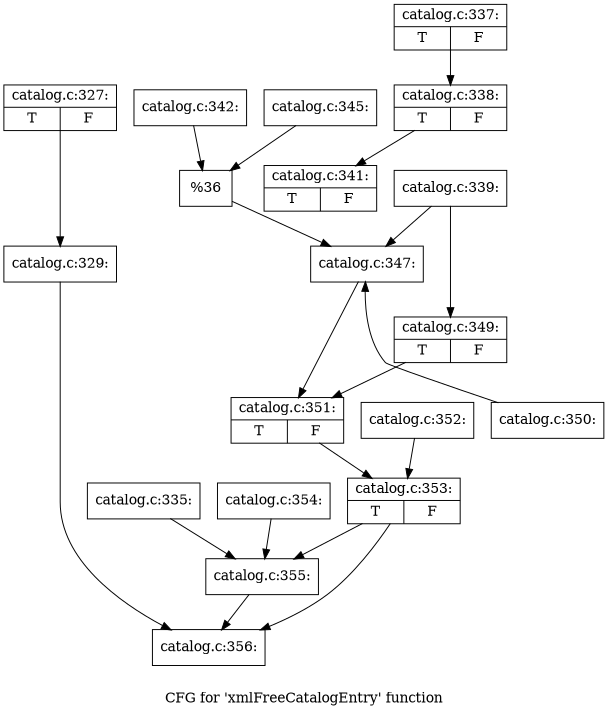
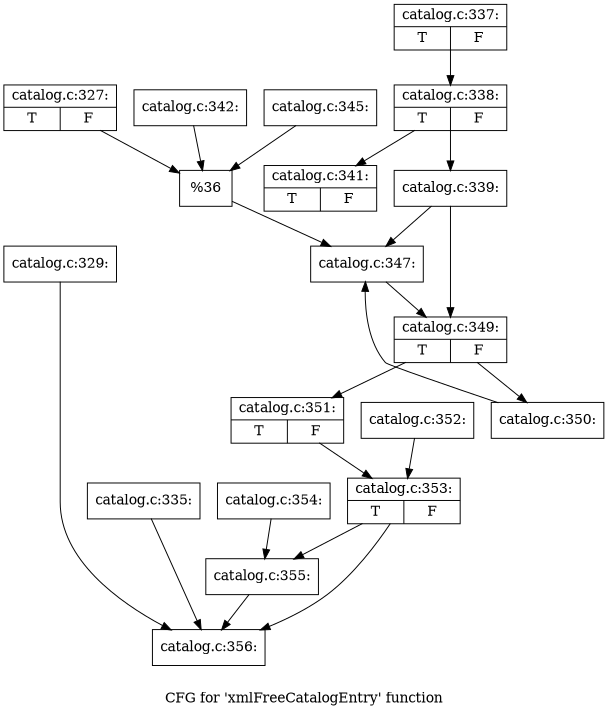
none -> (450, 146)
(60, 183) -> (135, 149)
(331, 335) -> (402, 296)
none -> (498, 379)
(199, 536) -> (174, 570)
